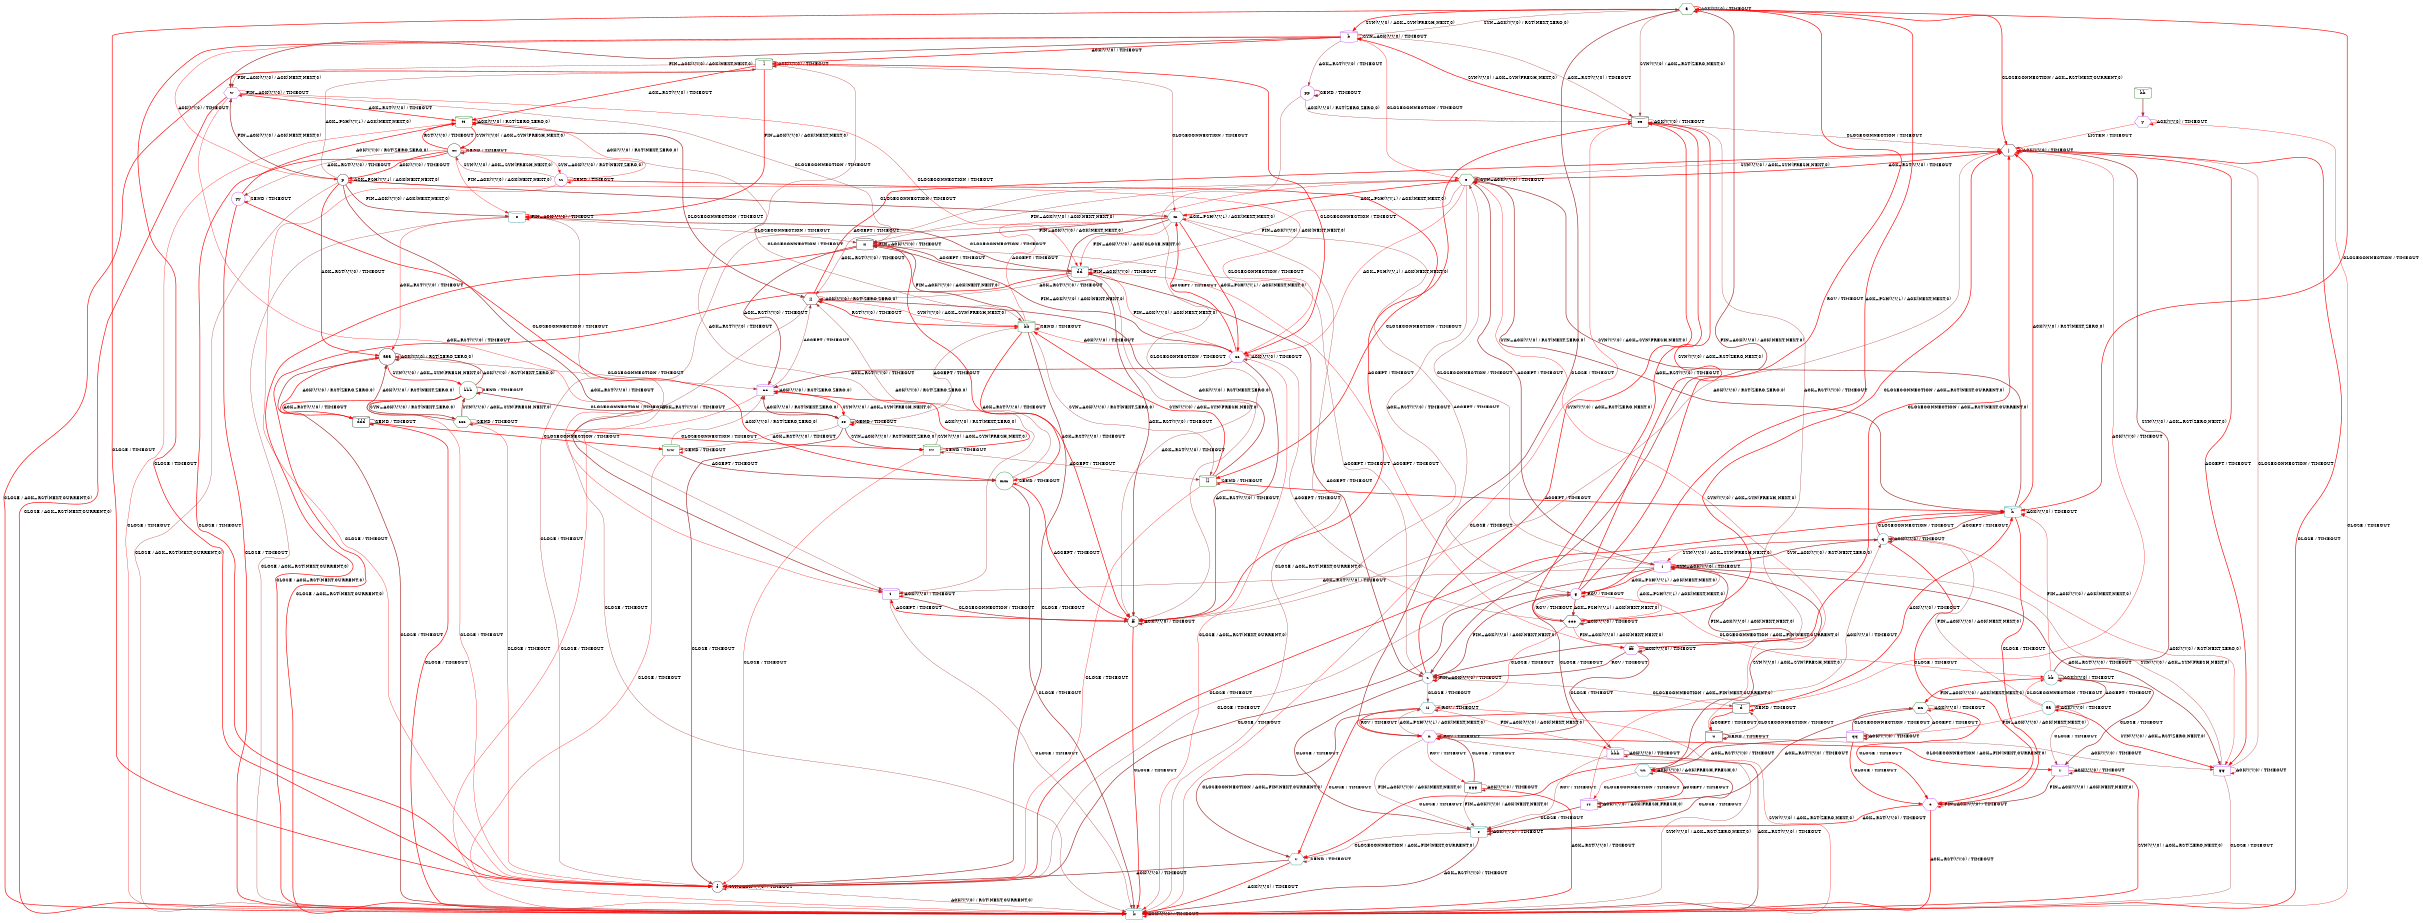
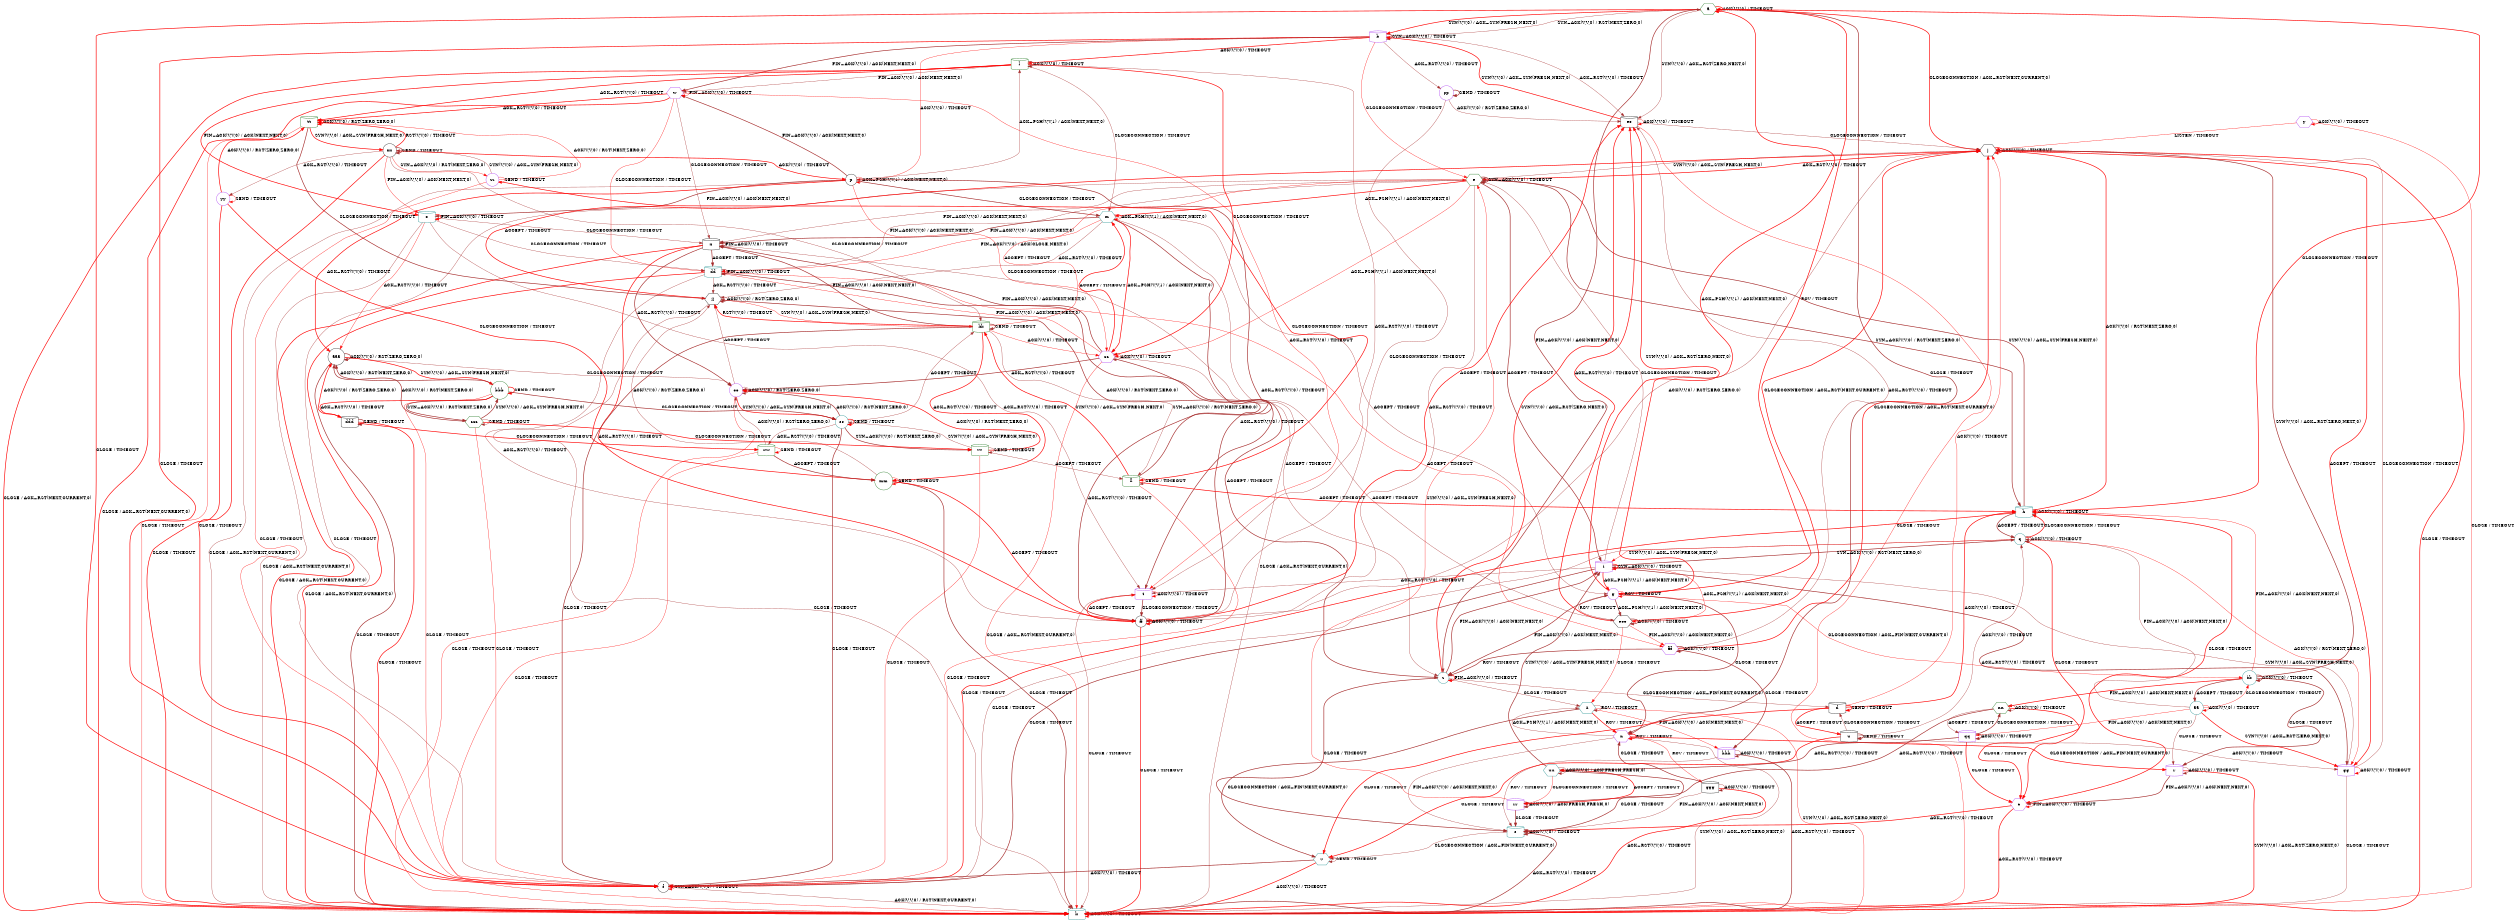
(2143, 93) -> none
(800, 224) -> (566, 256)
(765, 390) -> (736, 390)
(1698, 643) -> (1499, 604)
